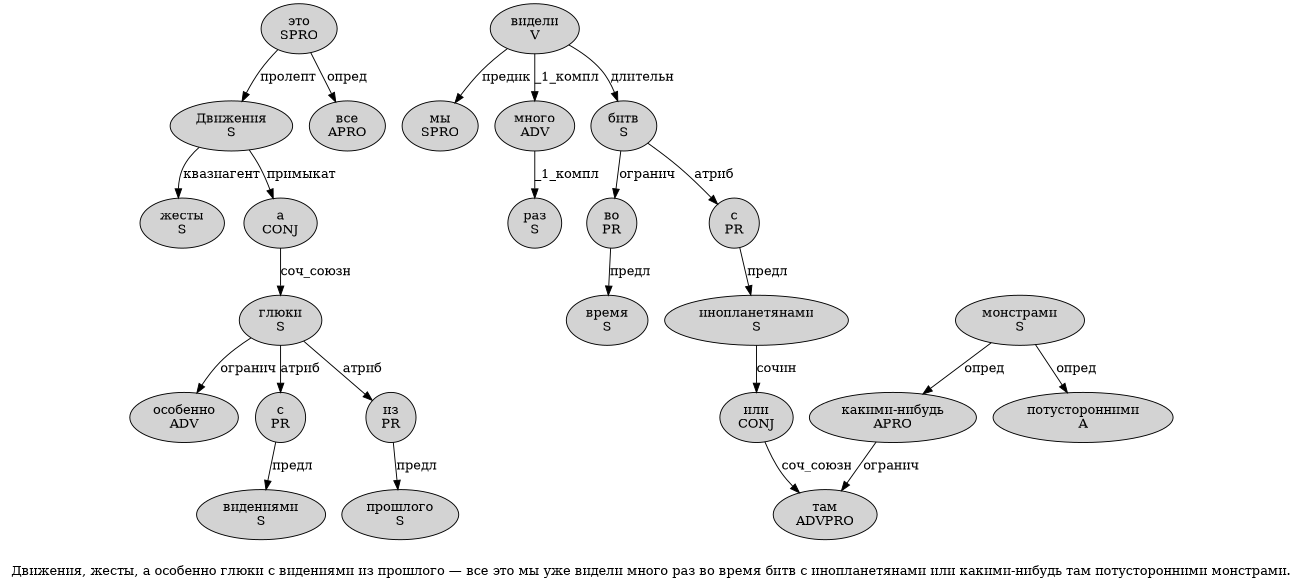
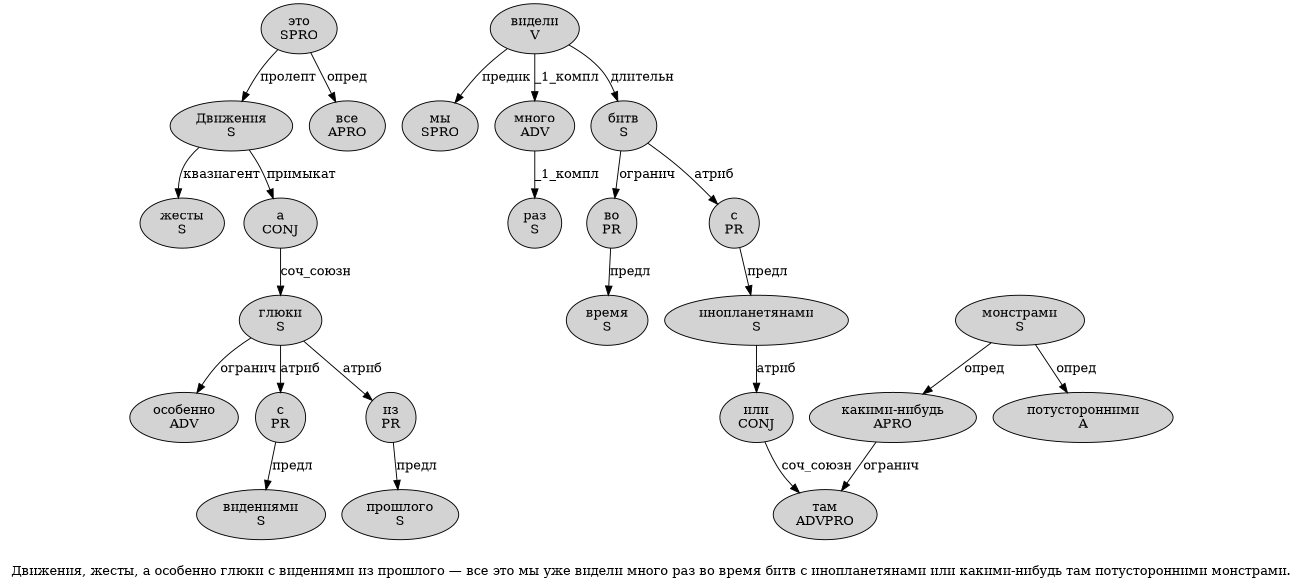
(776, 369) -> (776, 369)
